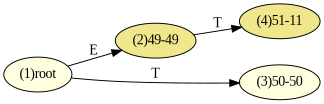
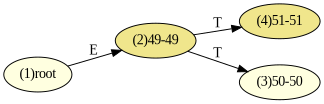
(280, 21) -> (280, 21)
(150, 83) -> (213, 60)
